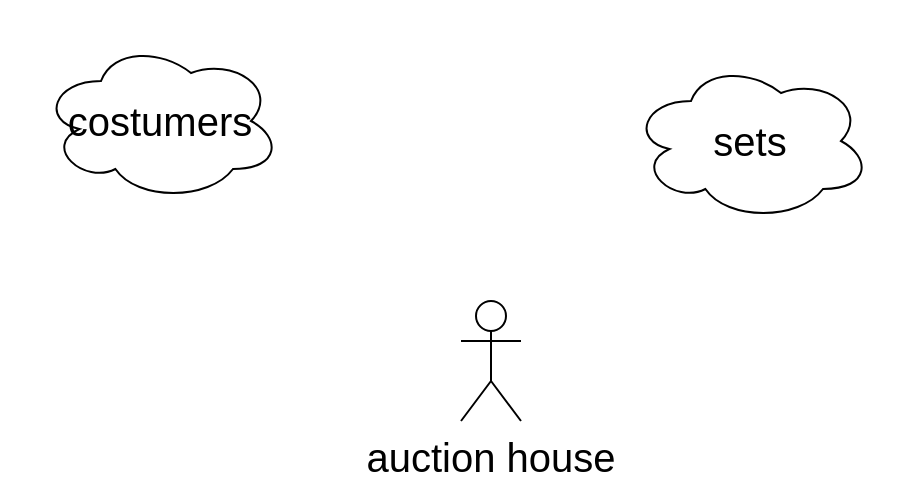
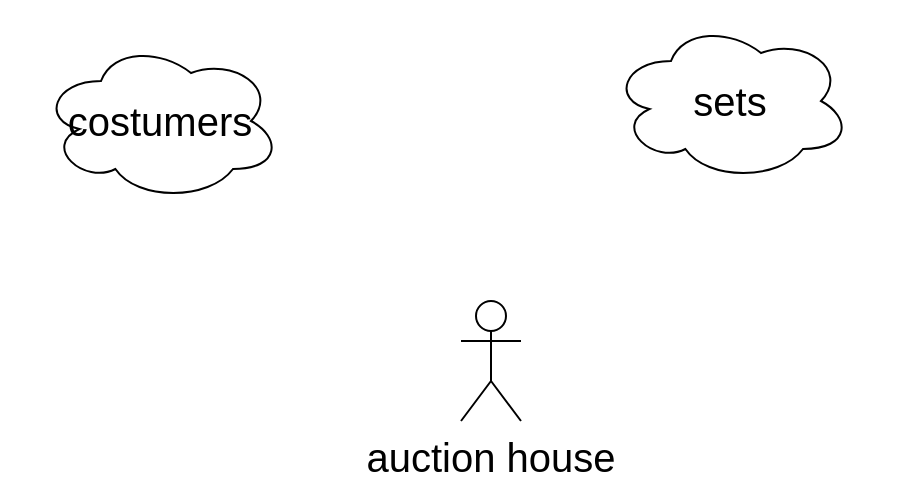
(751, 141) -> (731, 101)
